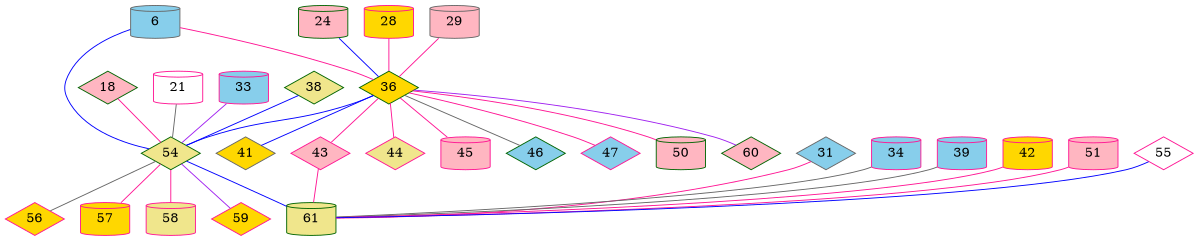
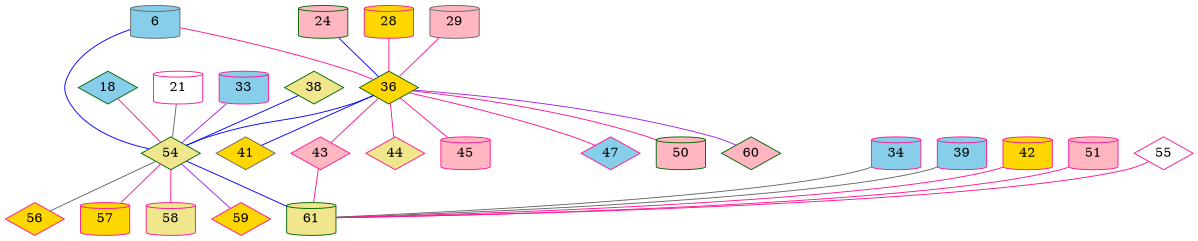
(108, 88) -> (108, 88)
(536, 153) -> none
(826, 153) -> none
(744, 205) -> (744, 205)
